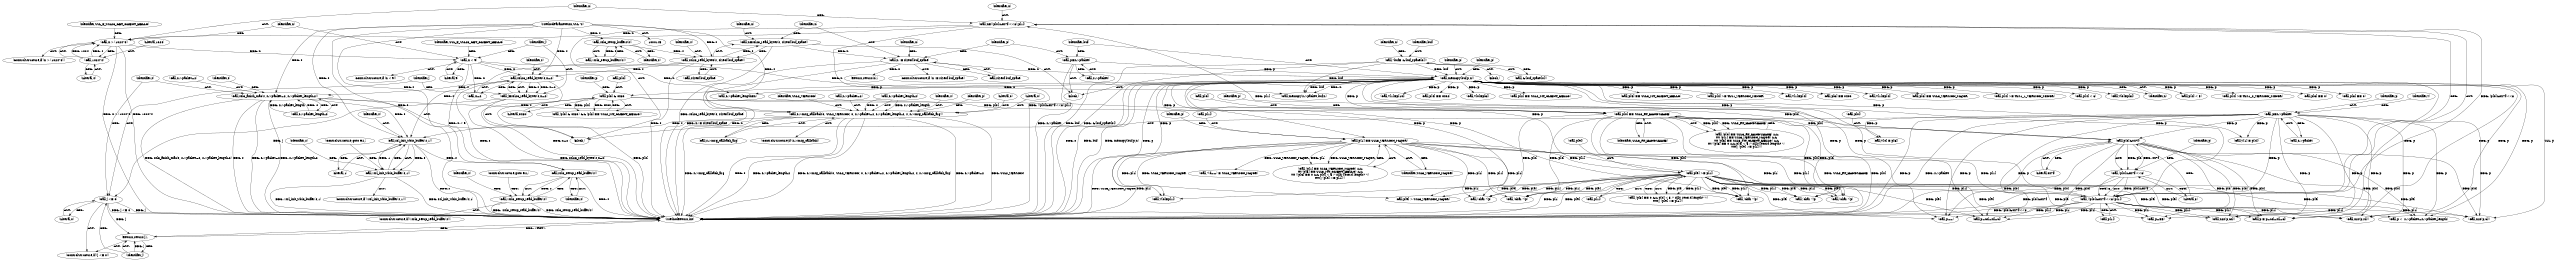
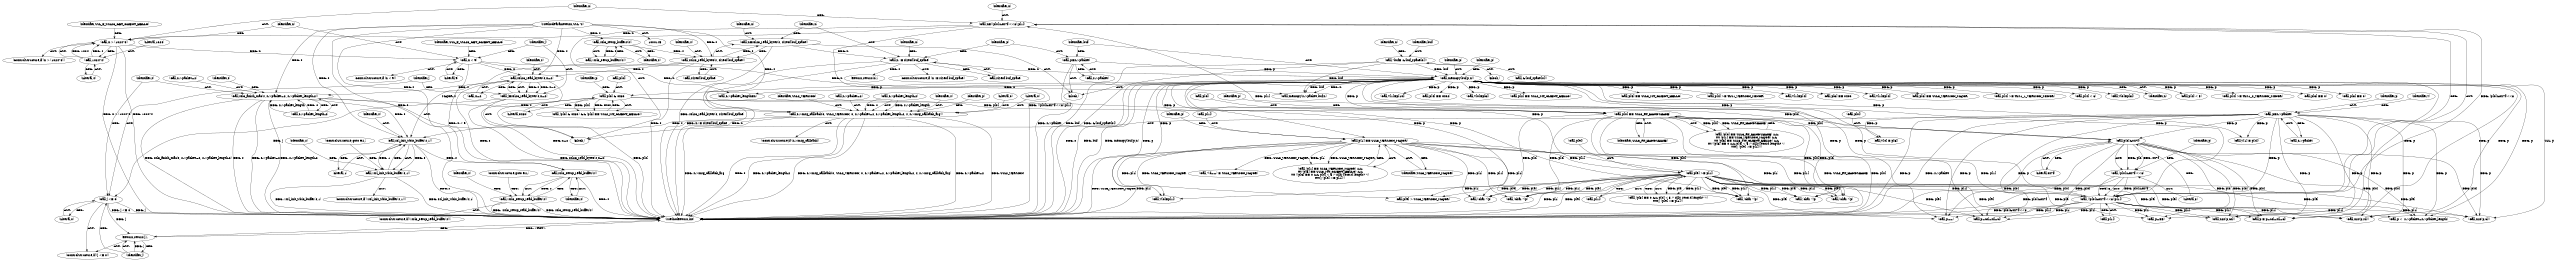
(1487, 65) -> none
(895, 69) -> (895, 69)
(473, 77) -> none
(449, 96) -> (449, 96)
(719, 141) -> none
(2165, 183) -> none
